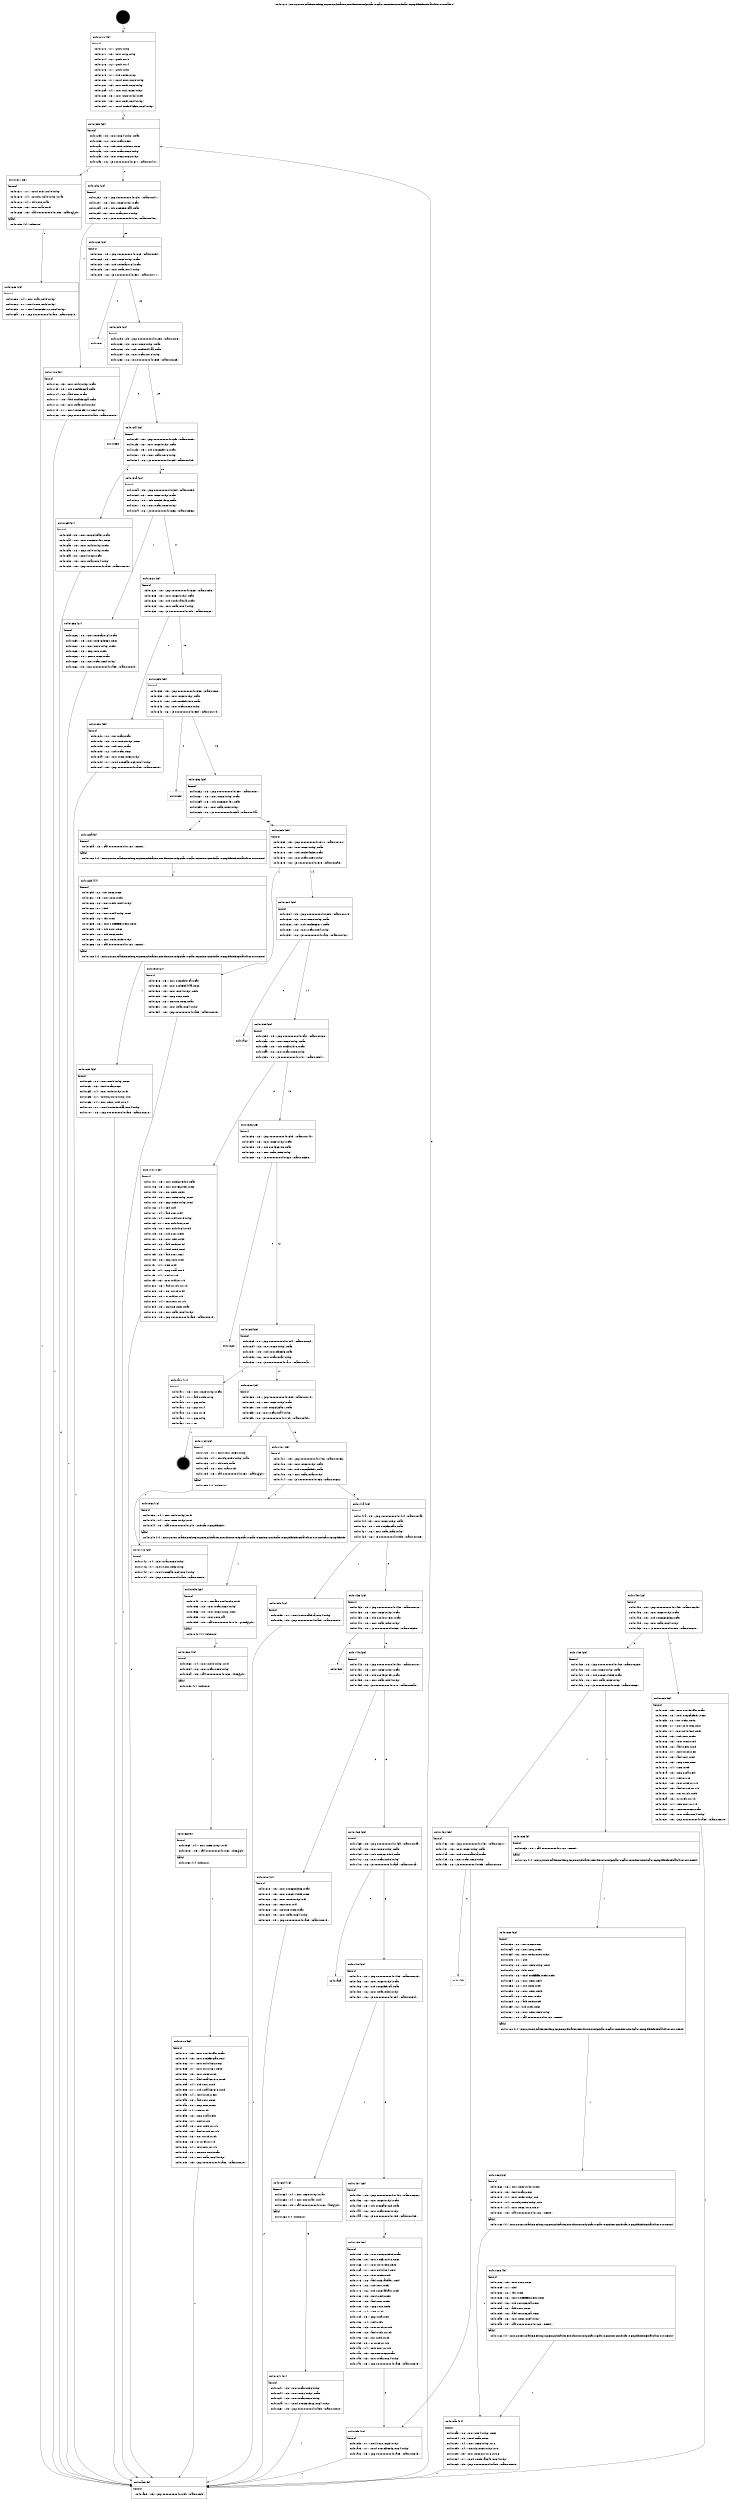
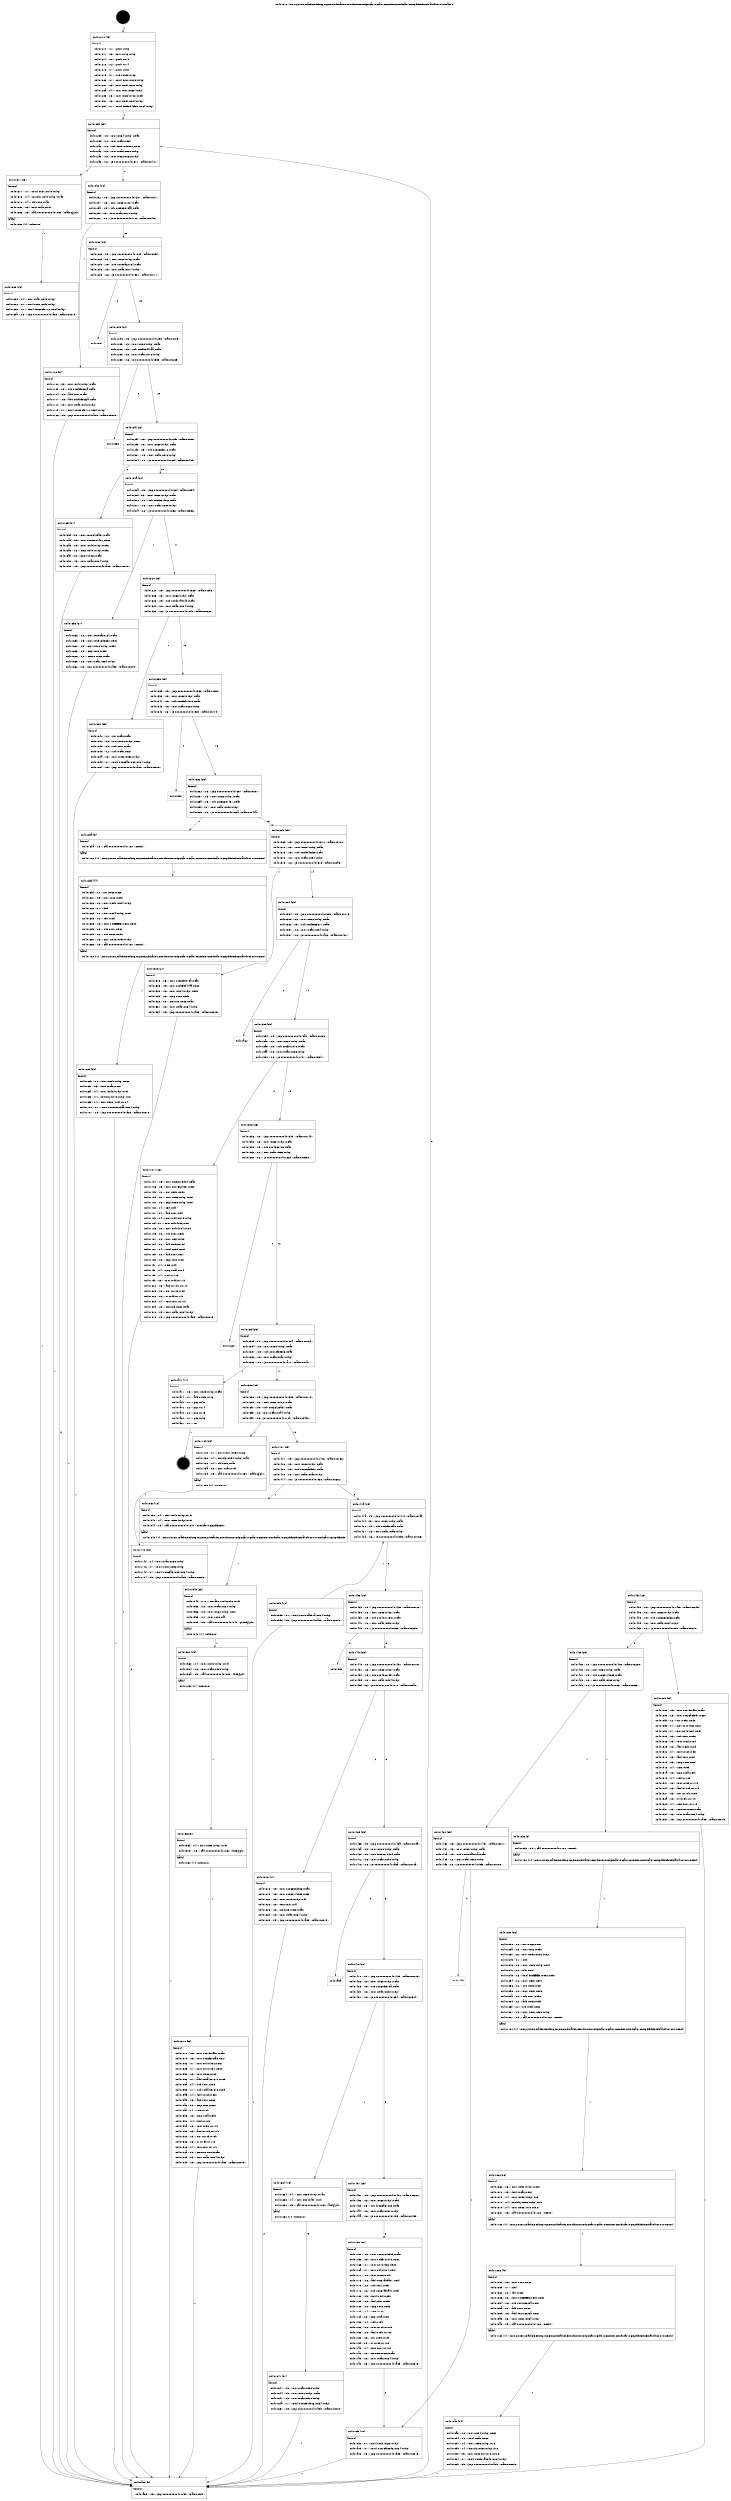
(337, 1568) -> (361, 1581)
none -> (169, 2029)
(477, 2320) -> (581, 2247)
